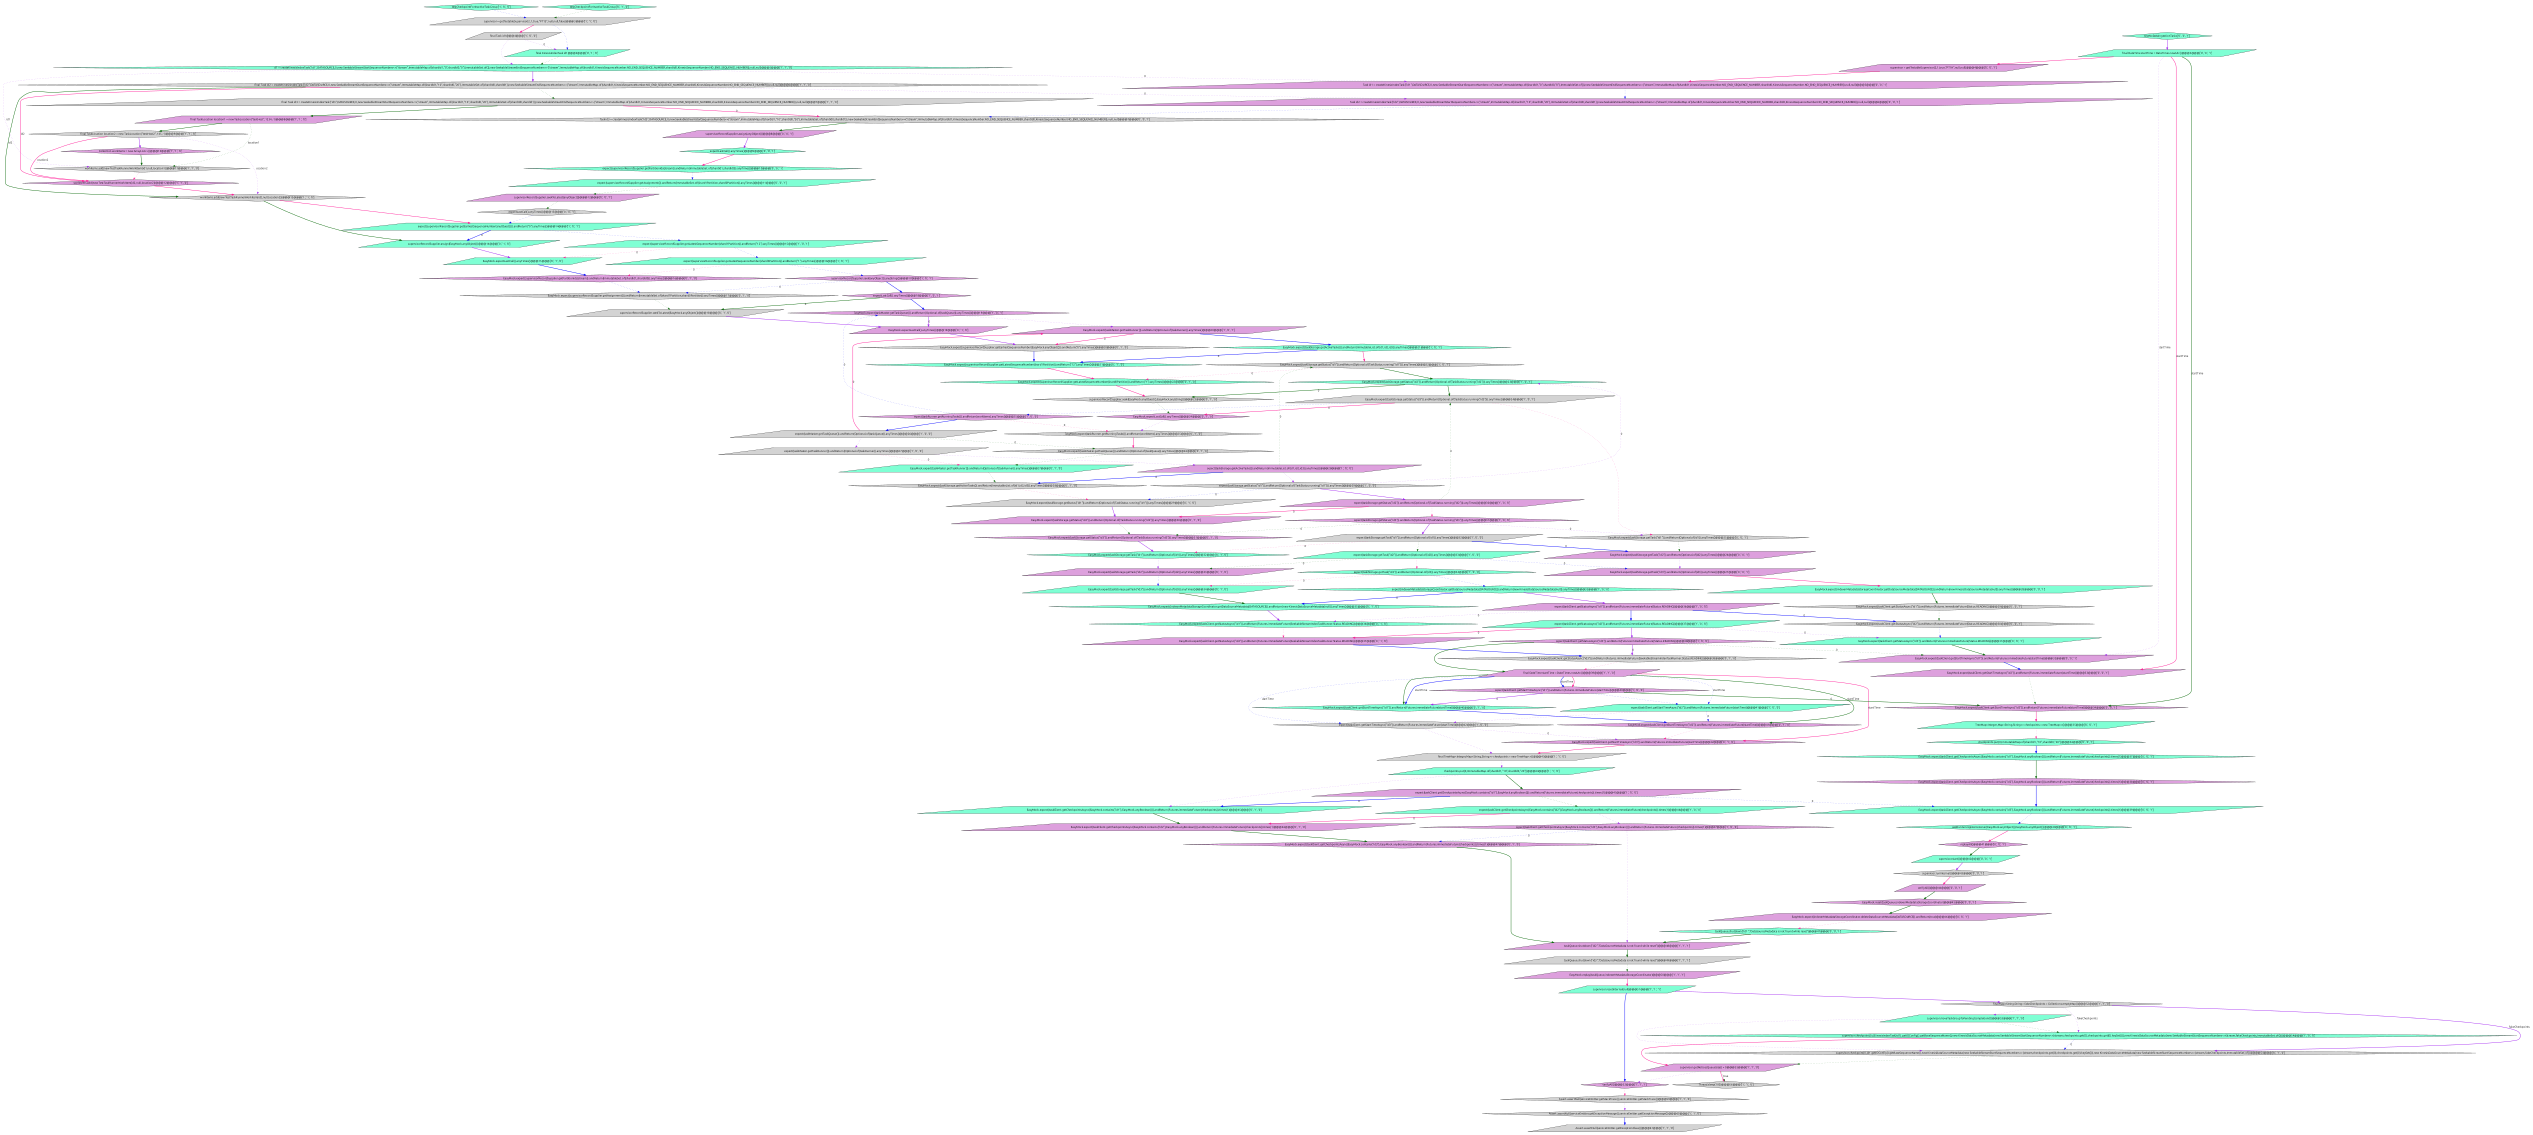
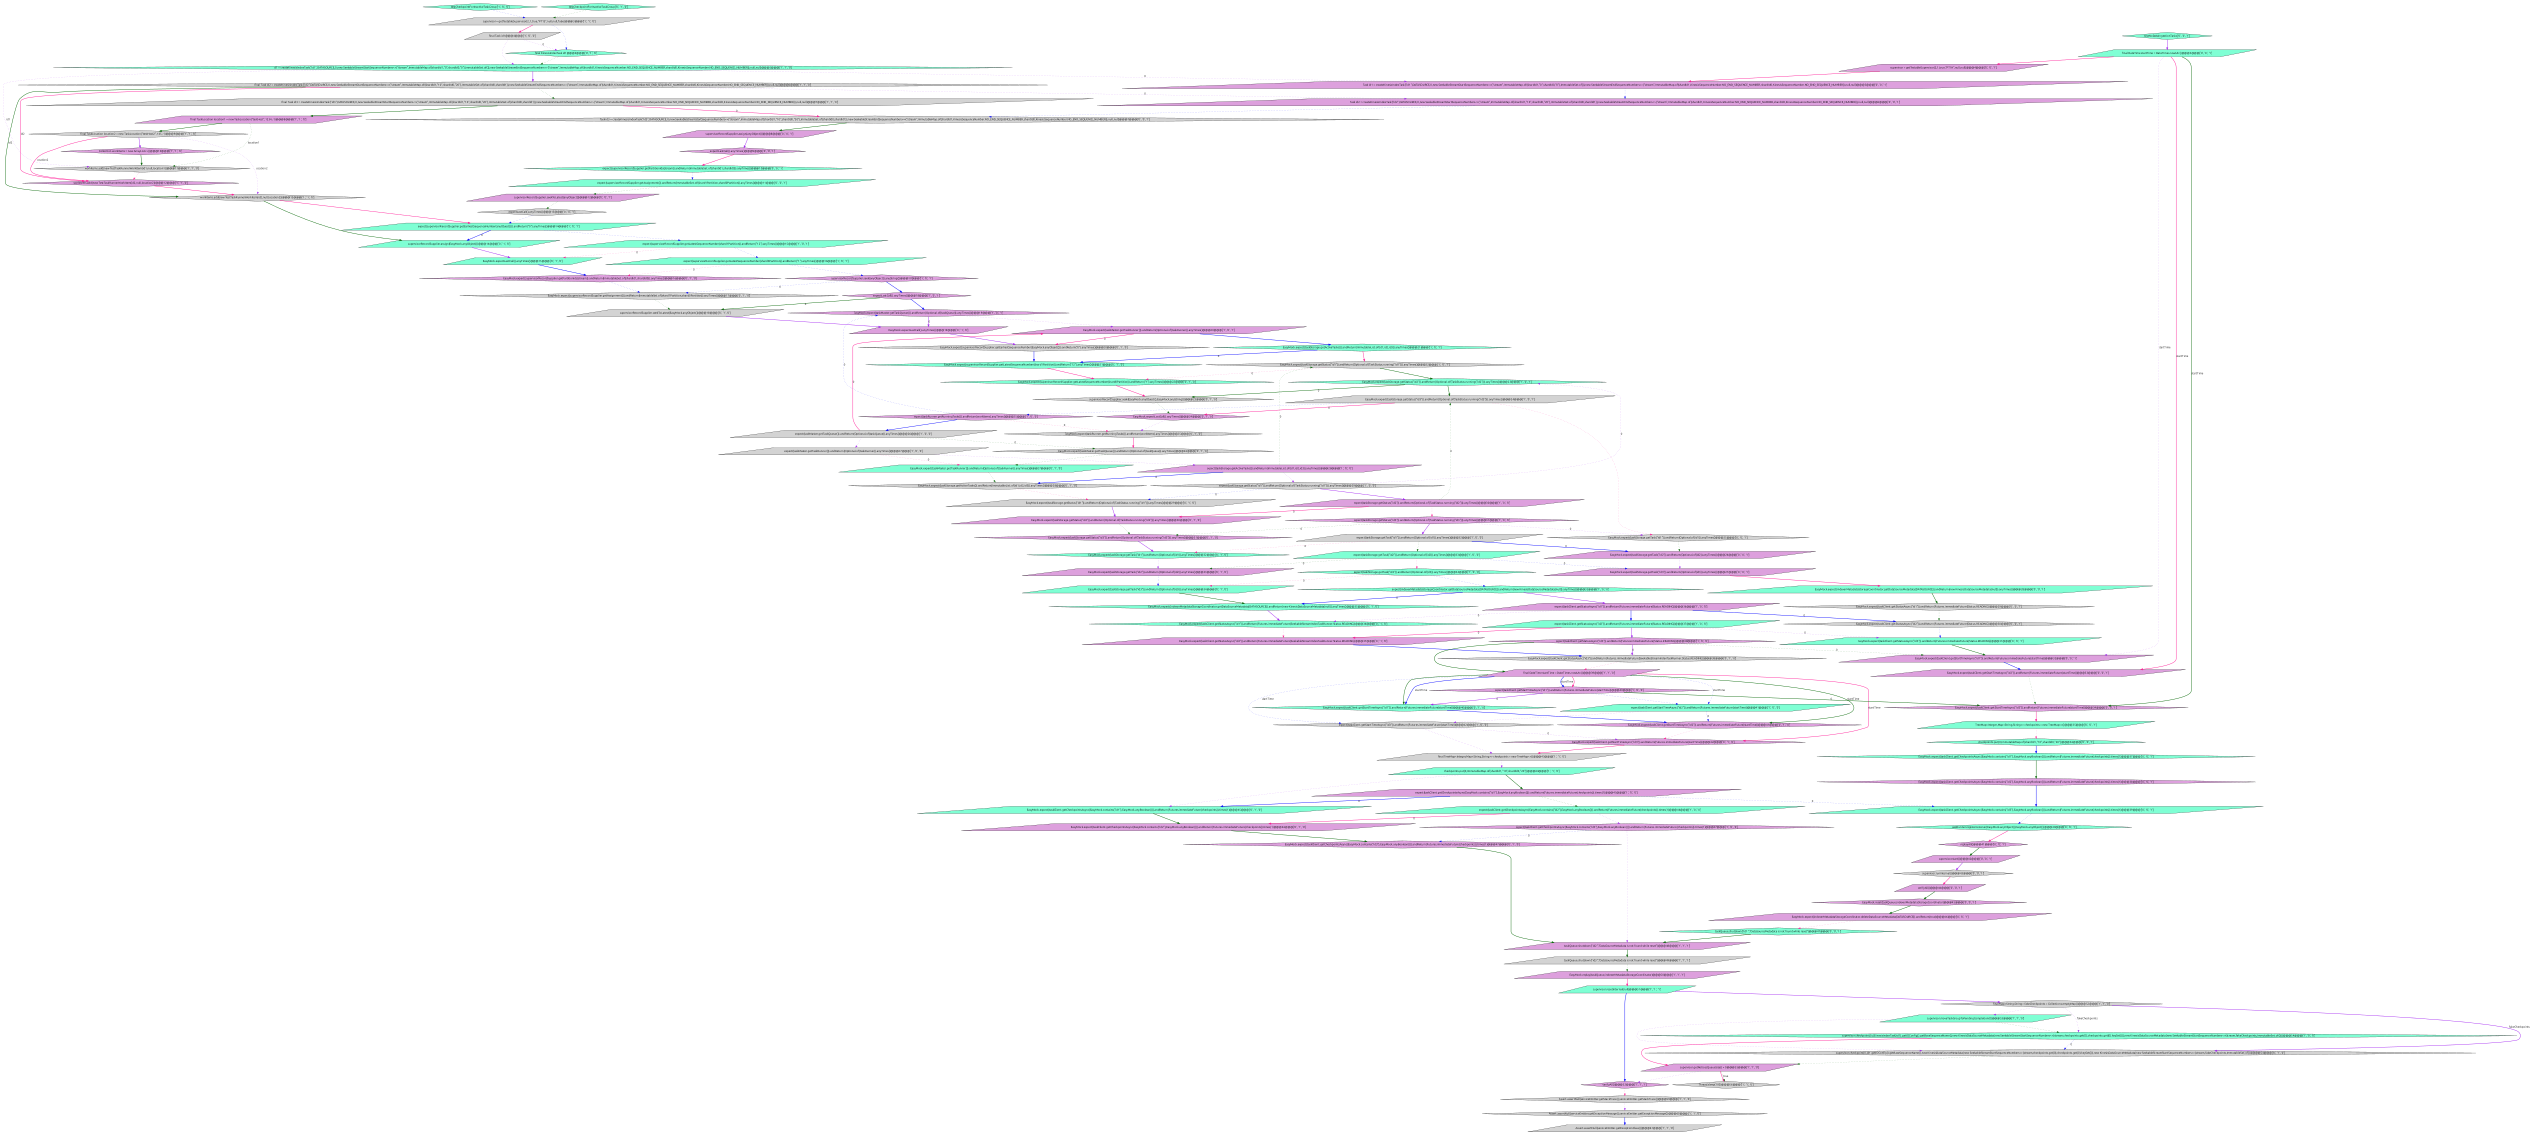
(567, 53) -> (566, 53)
(743, 151) -> (743, 151)
(1966, 859) -> (1966, 859)
